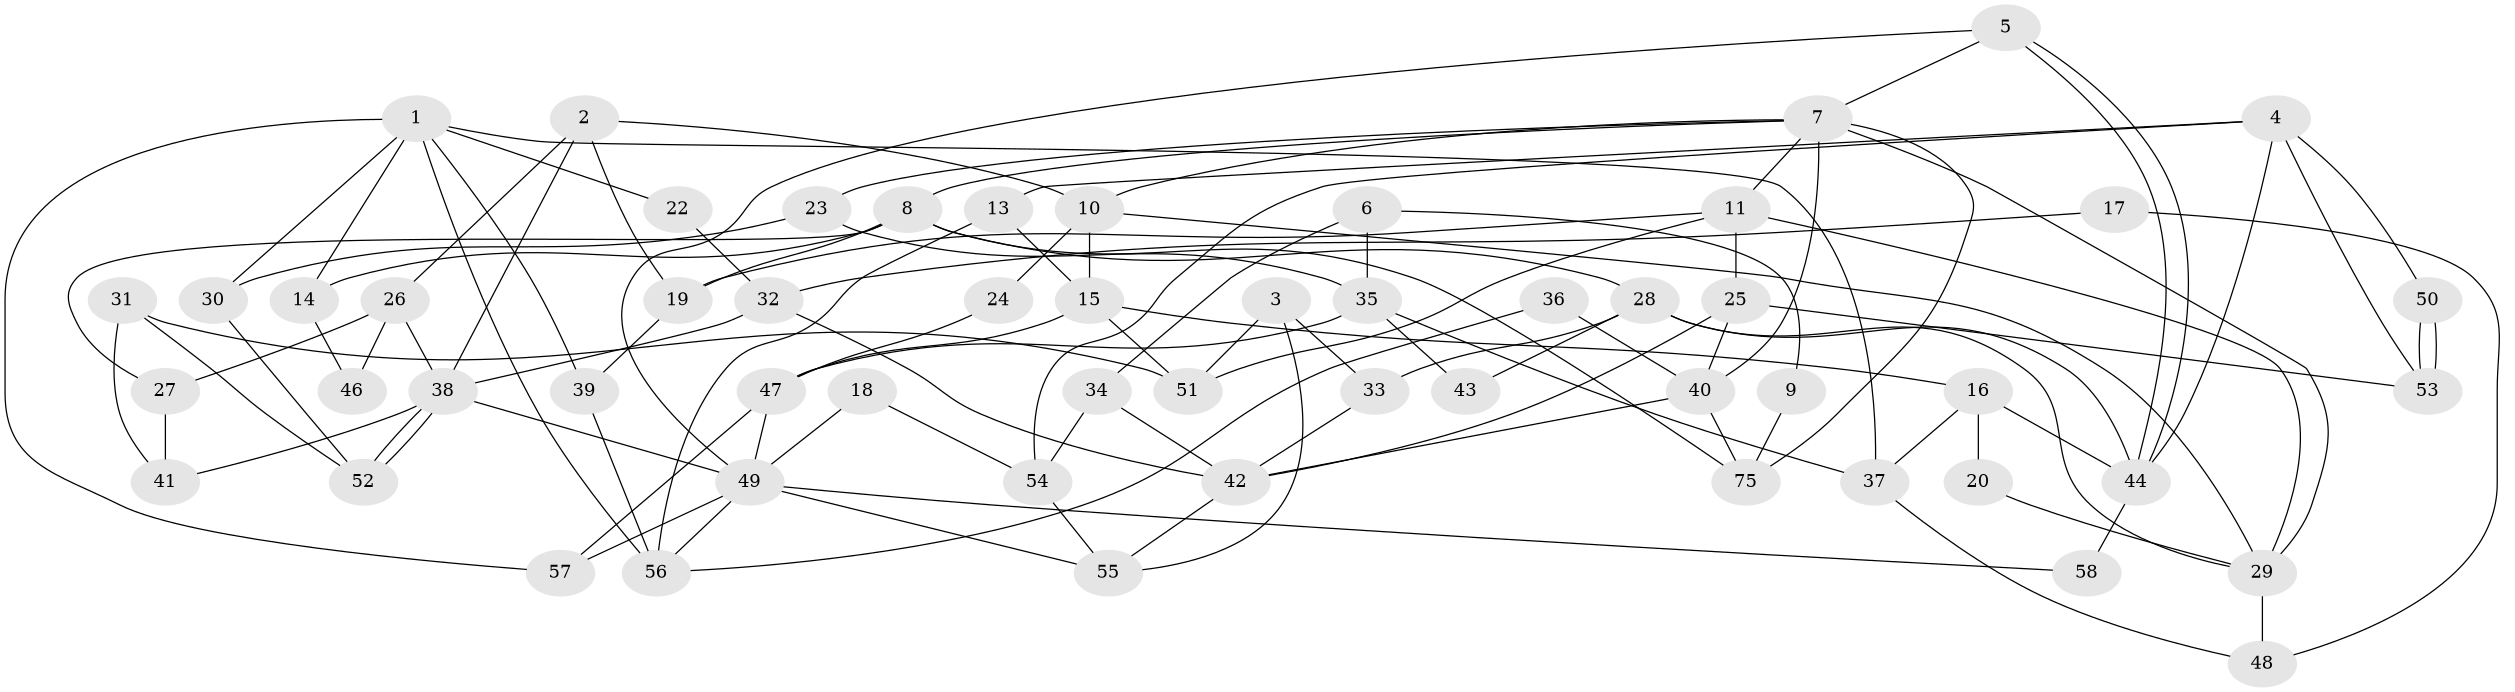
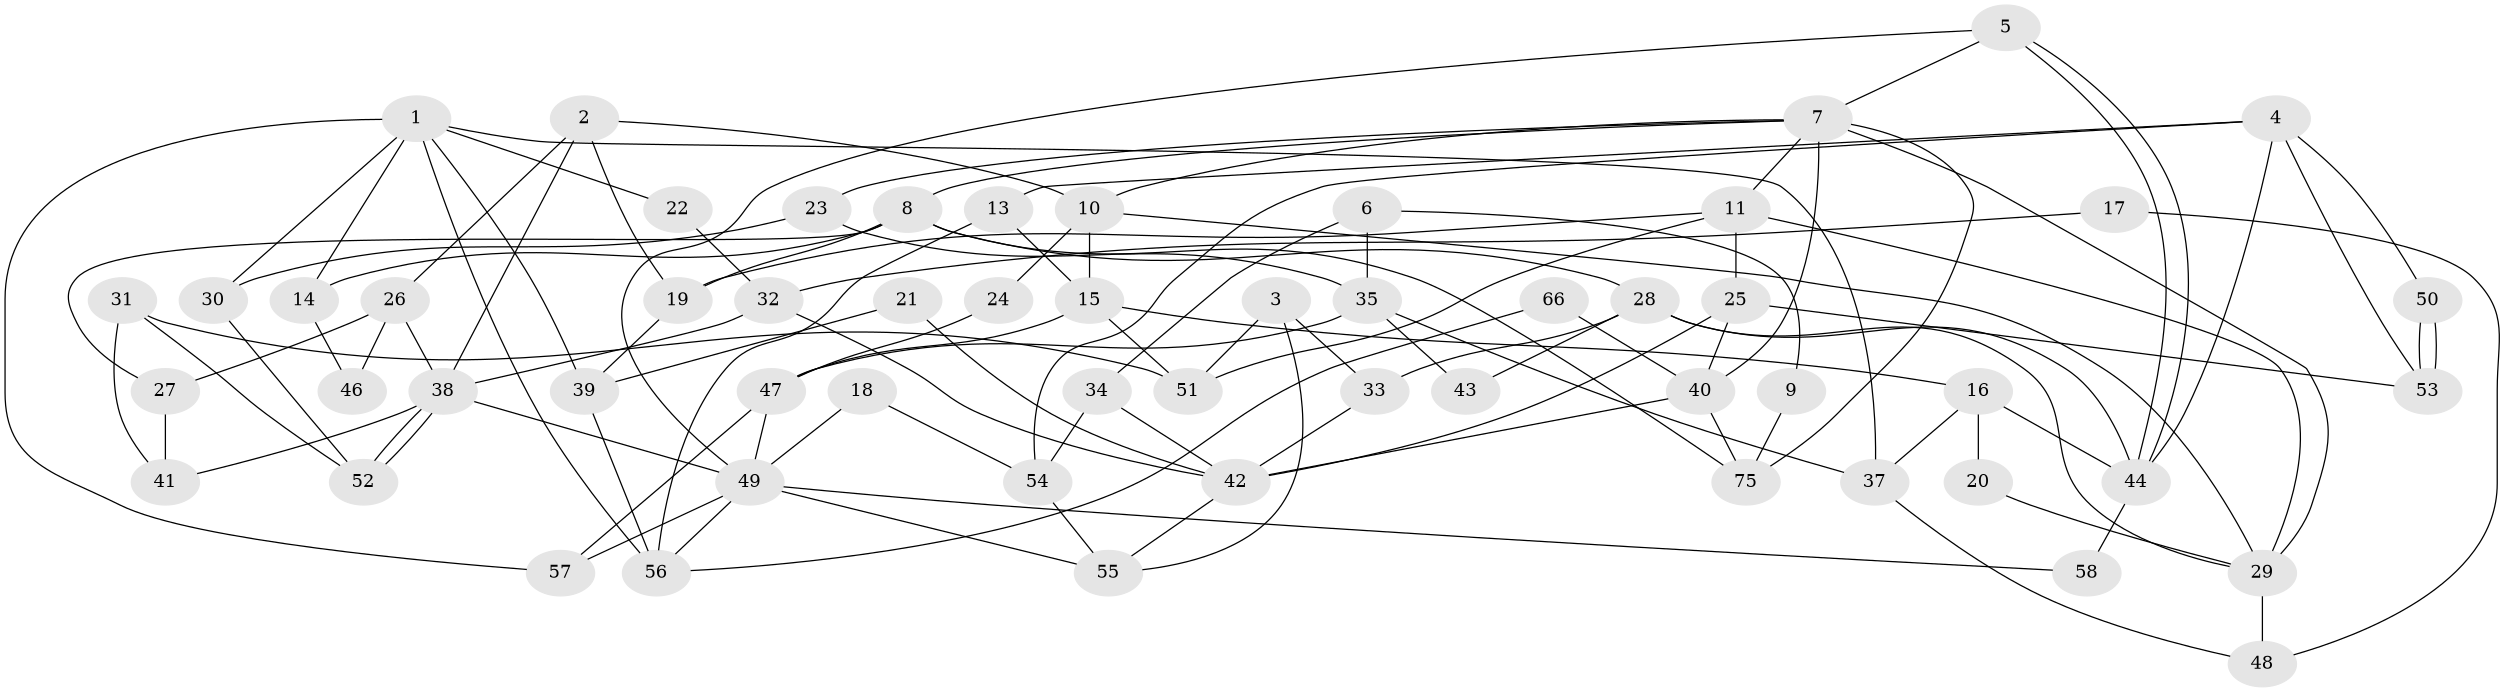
none -> (908, 300)
(1554, 300) -> (1554, 300)
